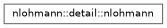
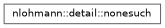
(83, 14) -> (82, 14)
